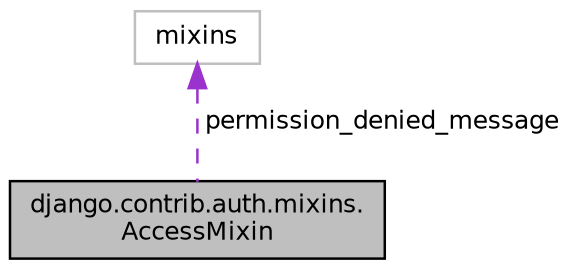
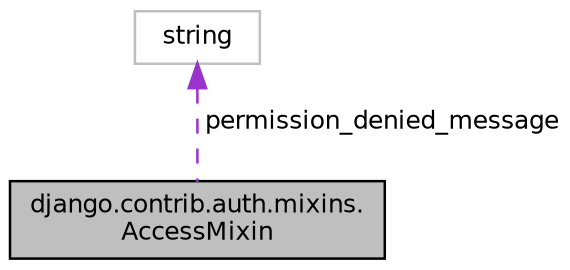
(197, 37) -> (197, 37)
